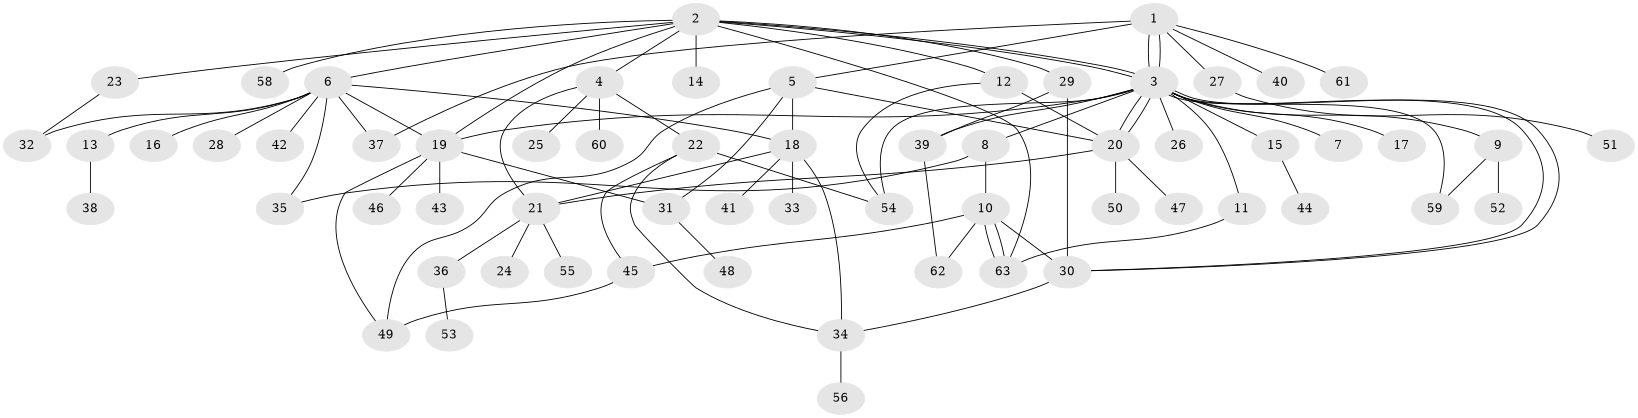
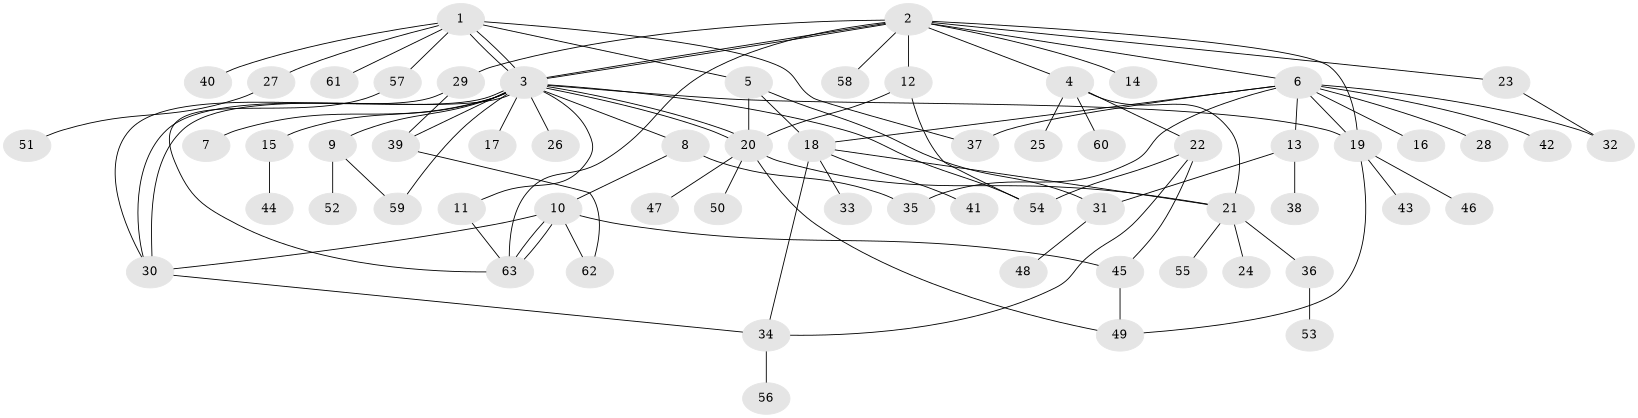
none -> (398, 83)
(539, 174) -> (1198, 177)
(580, 177) -> (911, 275)
